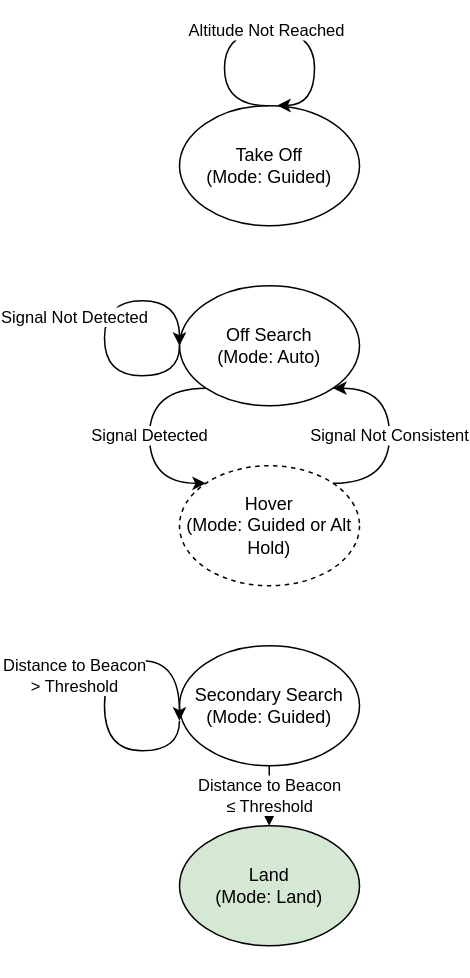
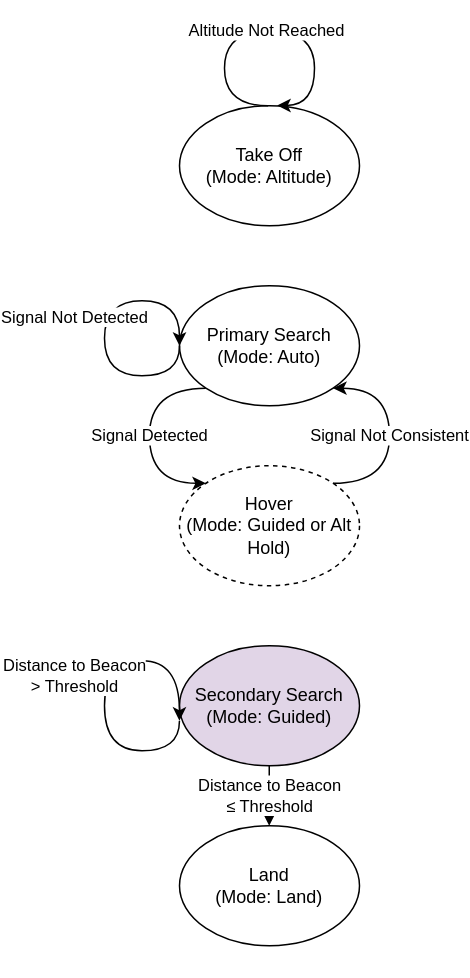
(269, 166) -> (269, 166)
(269, 346) -> (269, 346)
(269, 706) -> (269, 706)
(269, 886) -> (269, 886)
